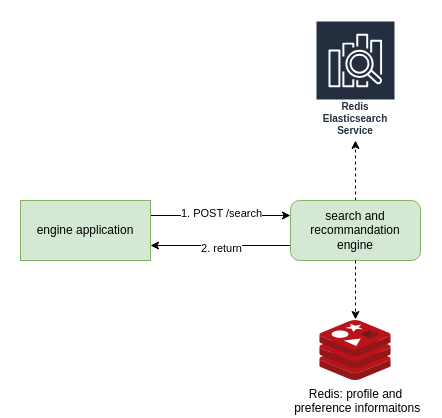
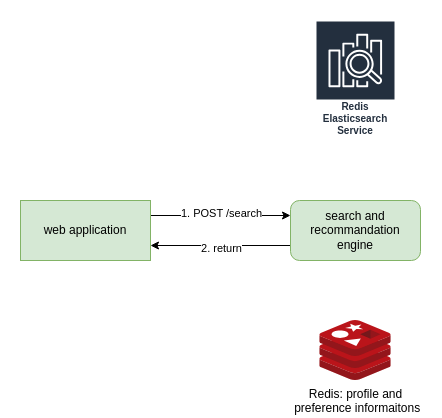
(356, 174) -> none
(86, 231) -> (86, 231)
(356, 287) -> none
